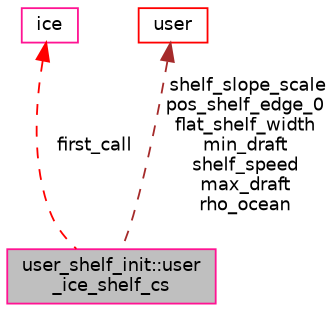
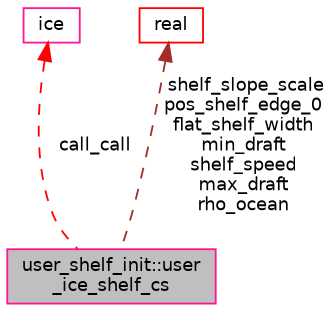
(173, 25) -> (171, 25)
(92, 146) -> (92, 146)
